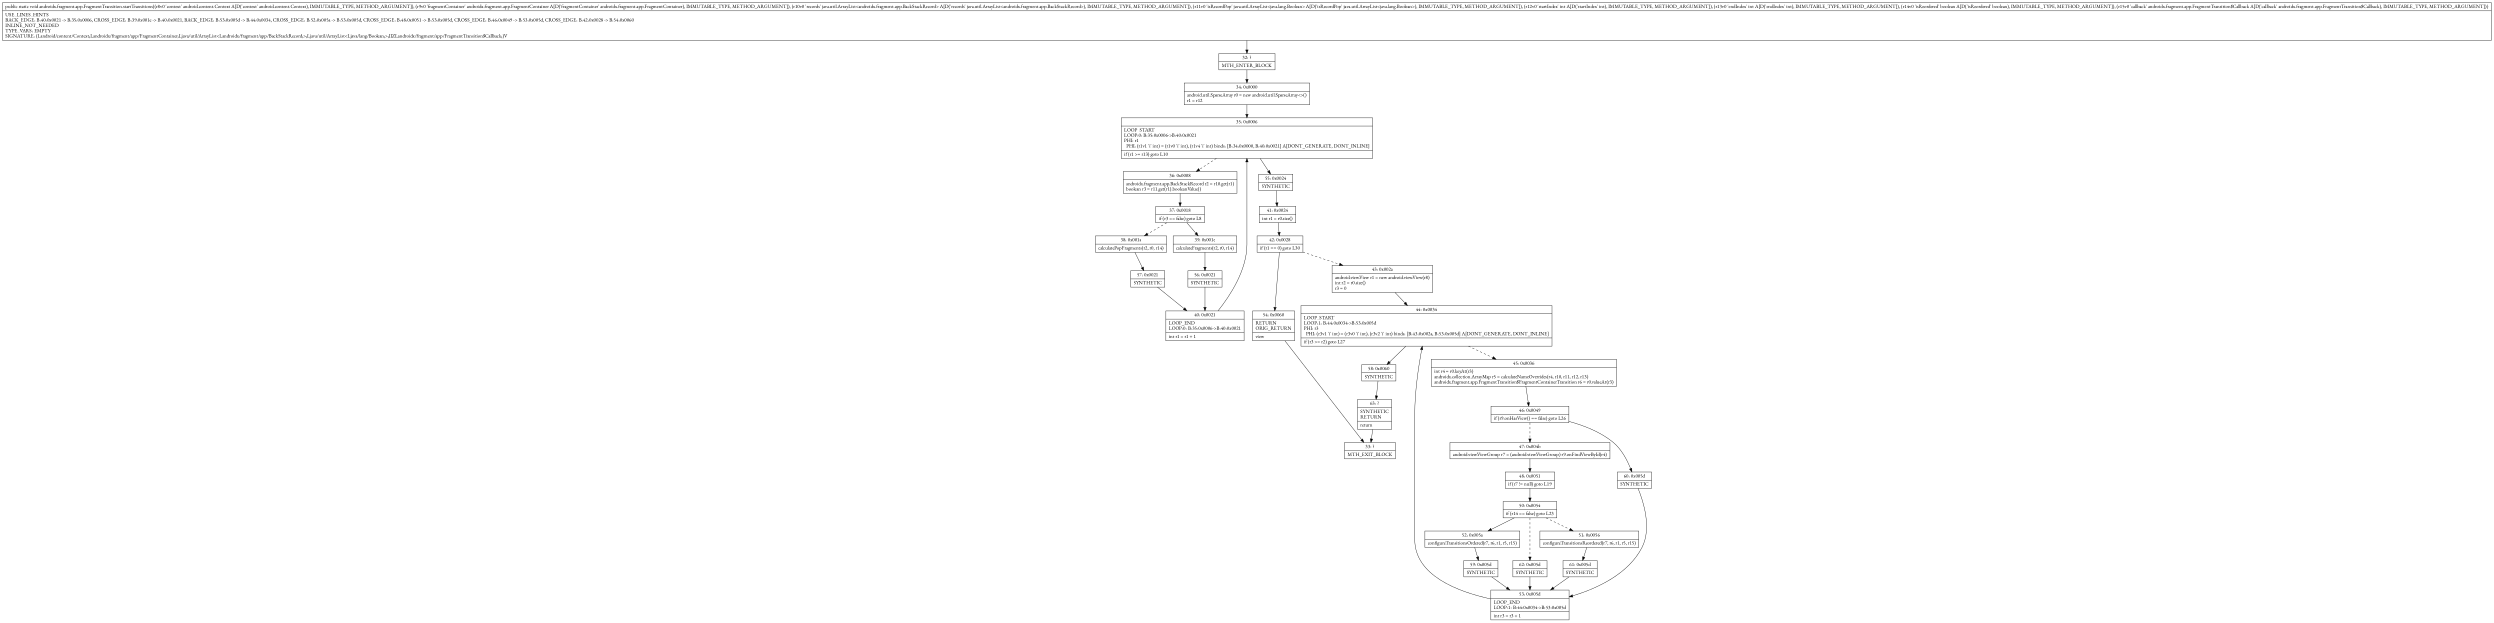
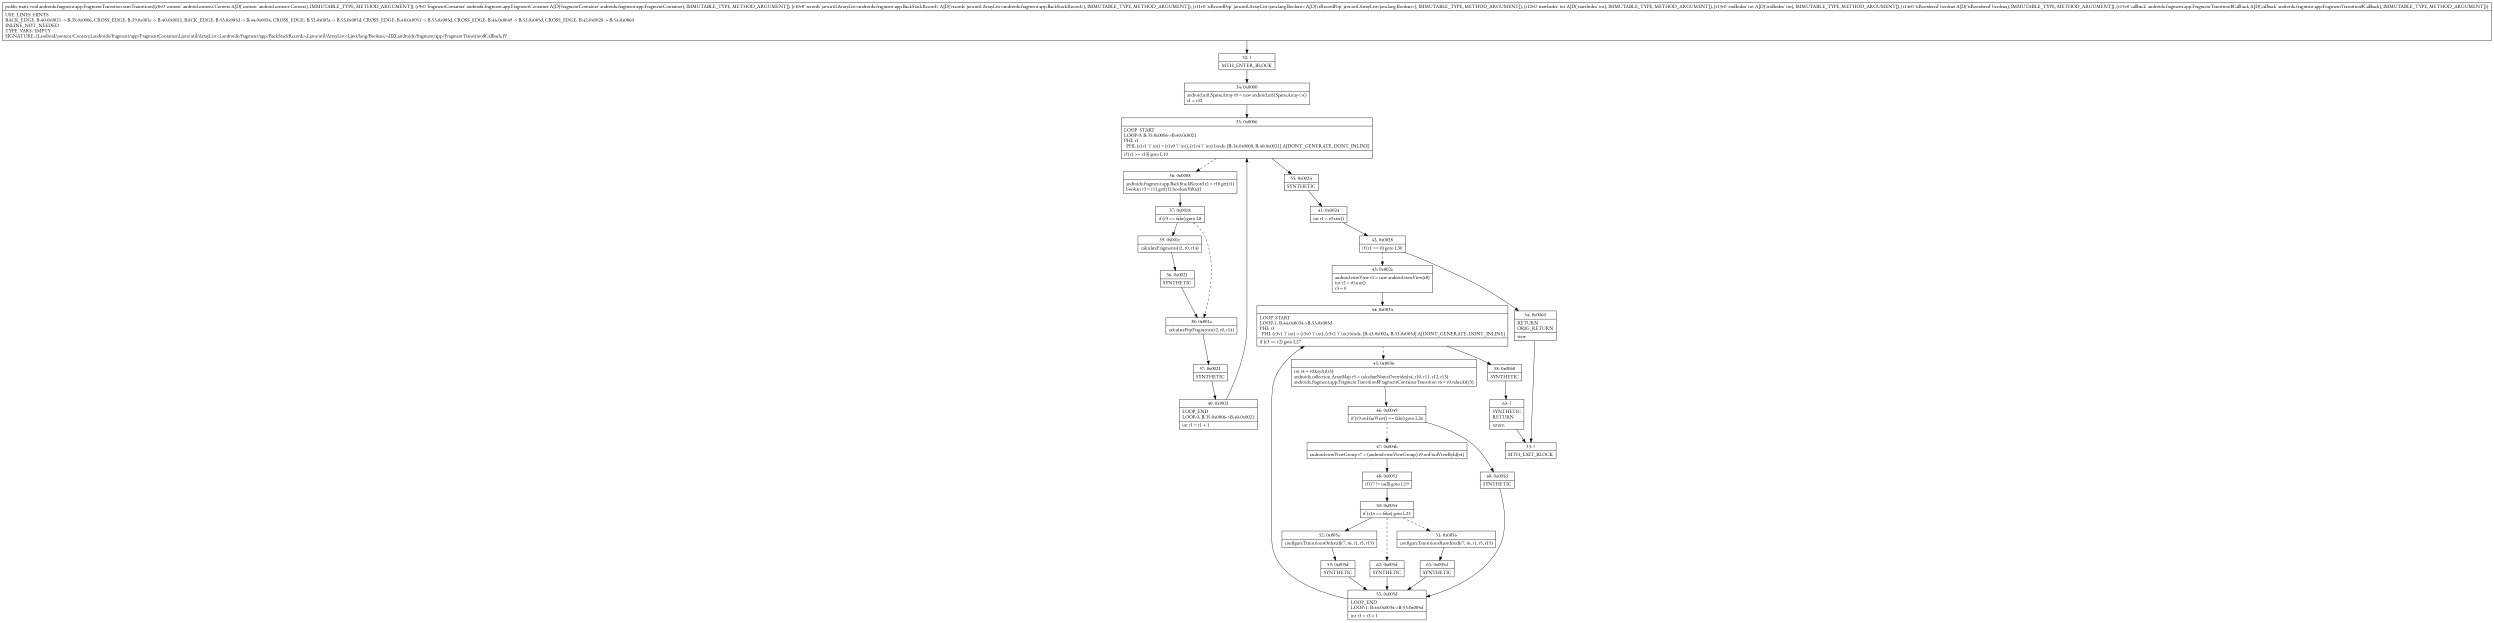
(1205, 297) -> (1188, 301)
